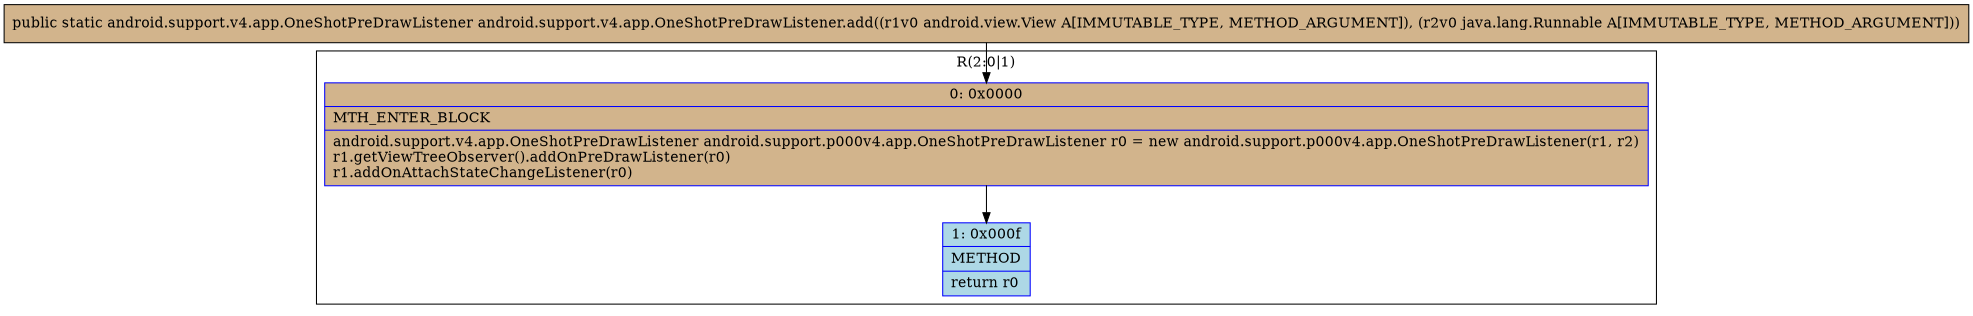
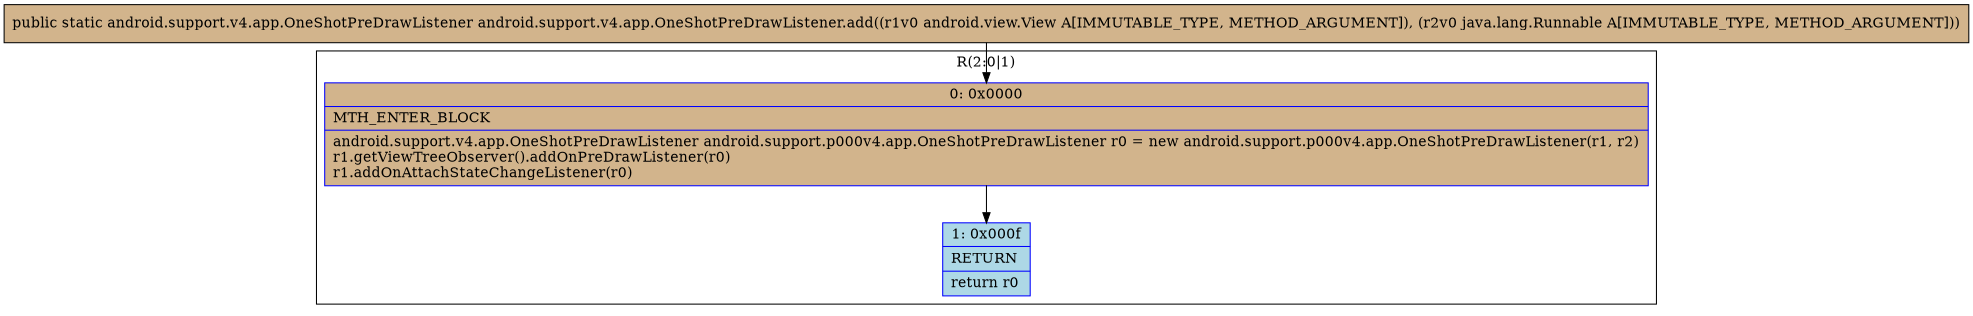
(986, 258) -> (984, 258)
